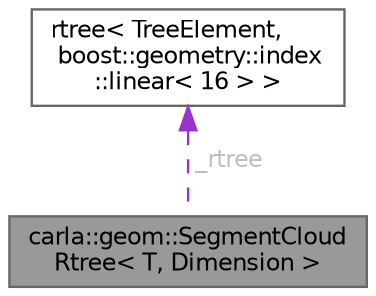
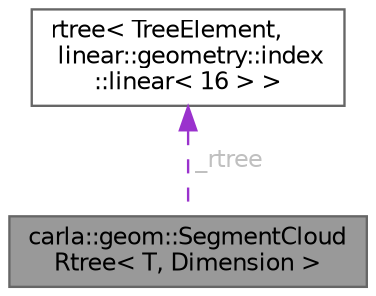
(188, 58) -> (188, 58)
